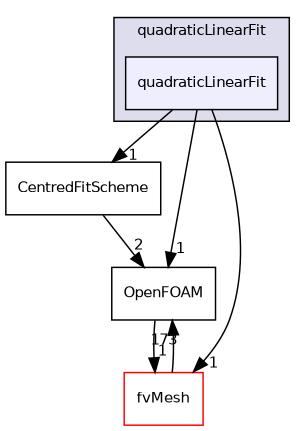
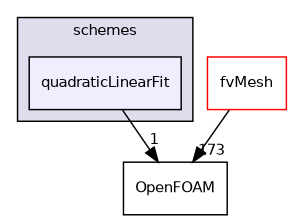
(202, 31) -> (105, 31)
(83, 188) -> none
(240, 238) -> none
(154, 339) -> none
